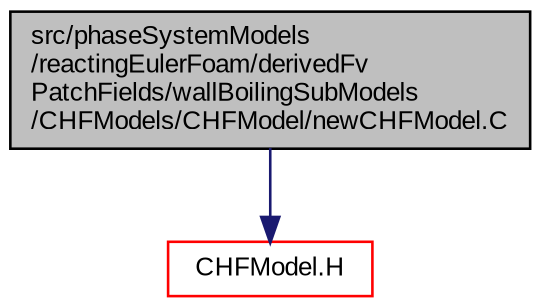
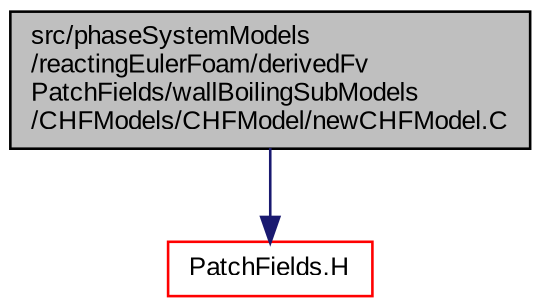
(270, 269) -> (270, 269)
